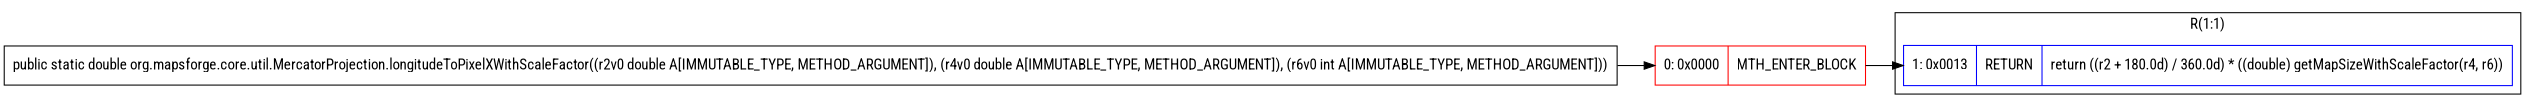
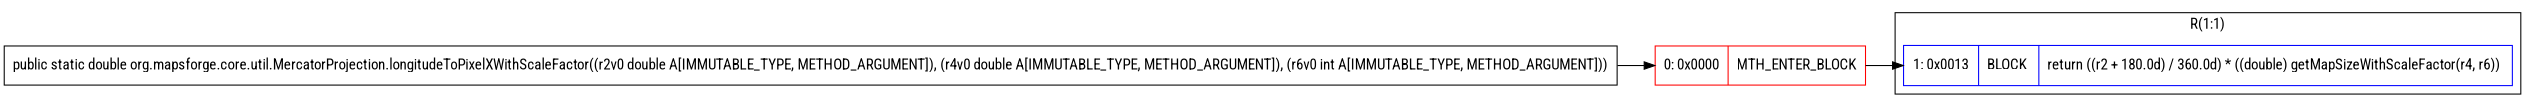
(2009, 65) -> (2007, 65)
